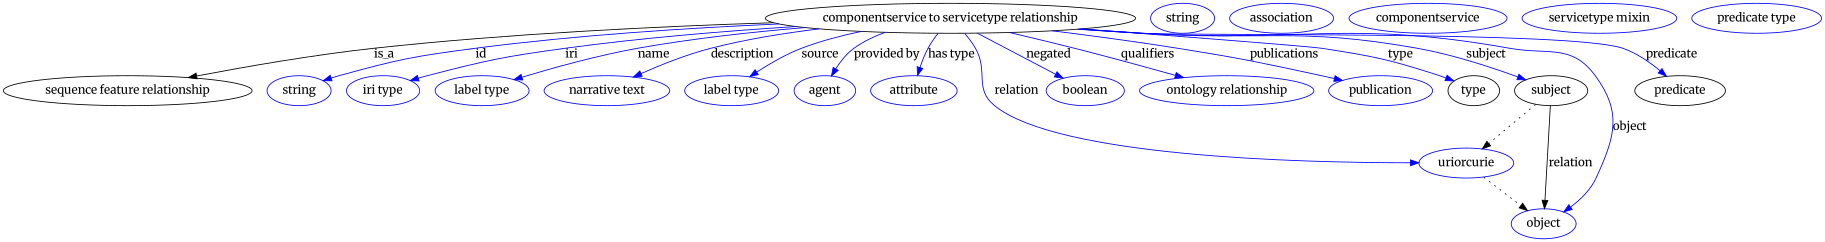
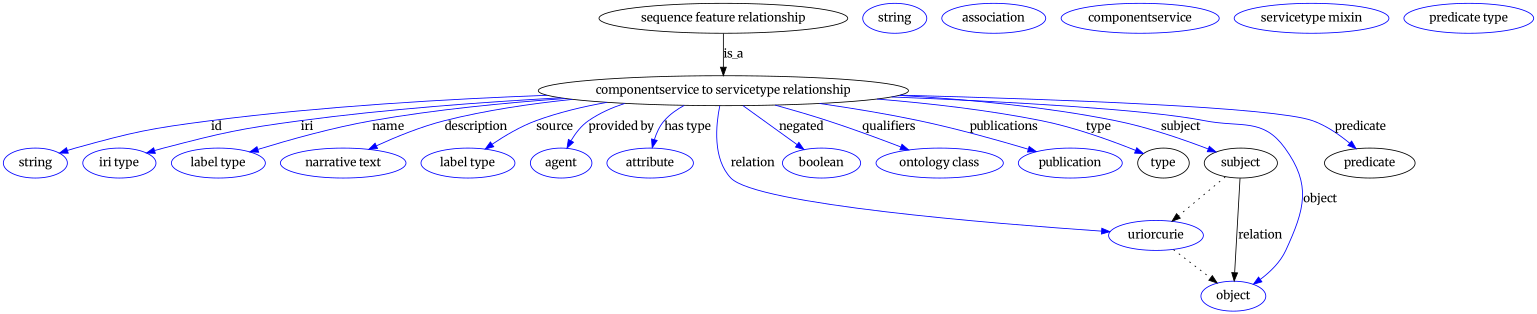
(484, 38) -> (723, 50)
(1227, 91) -> (940, 163)
